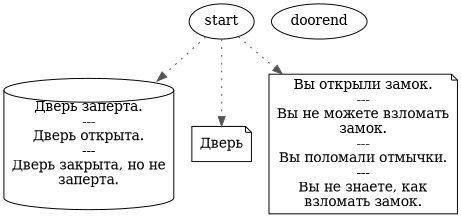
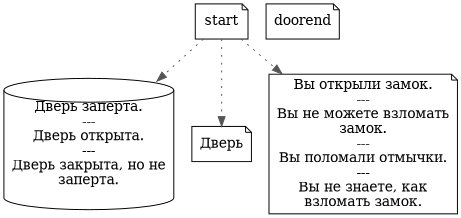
(222, 21) -> (222, 21)
(319, 21) -> (303, 21)
